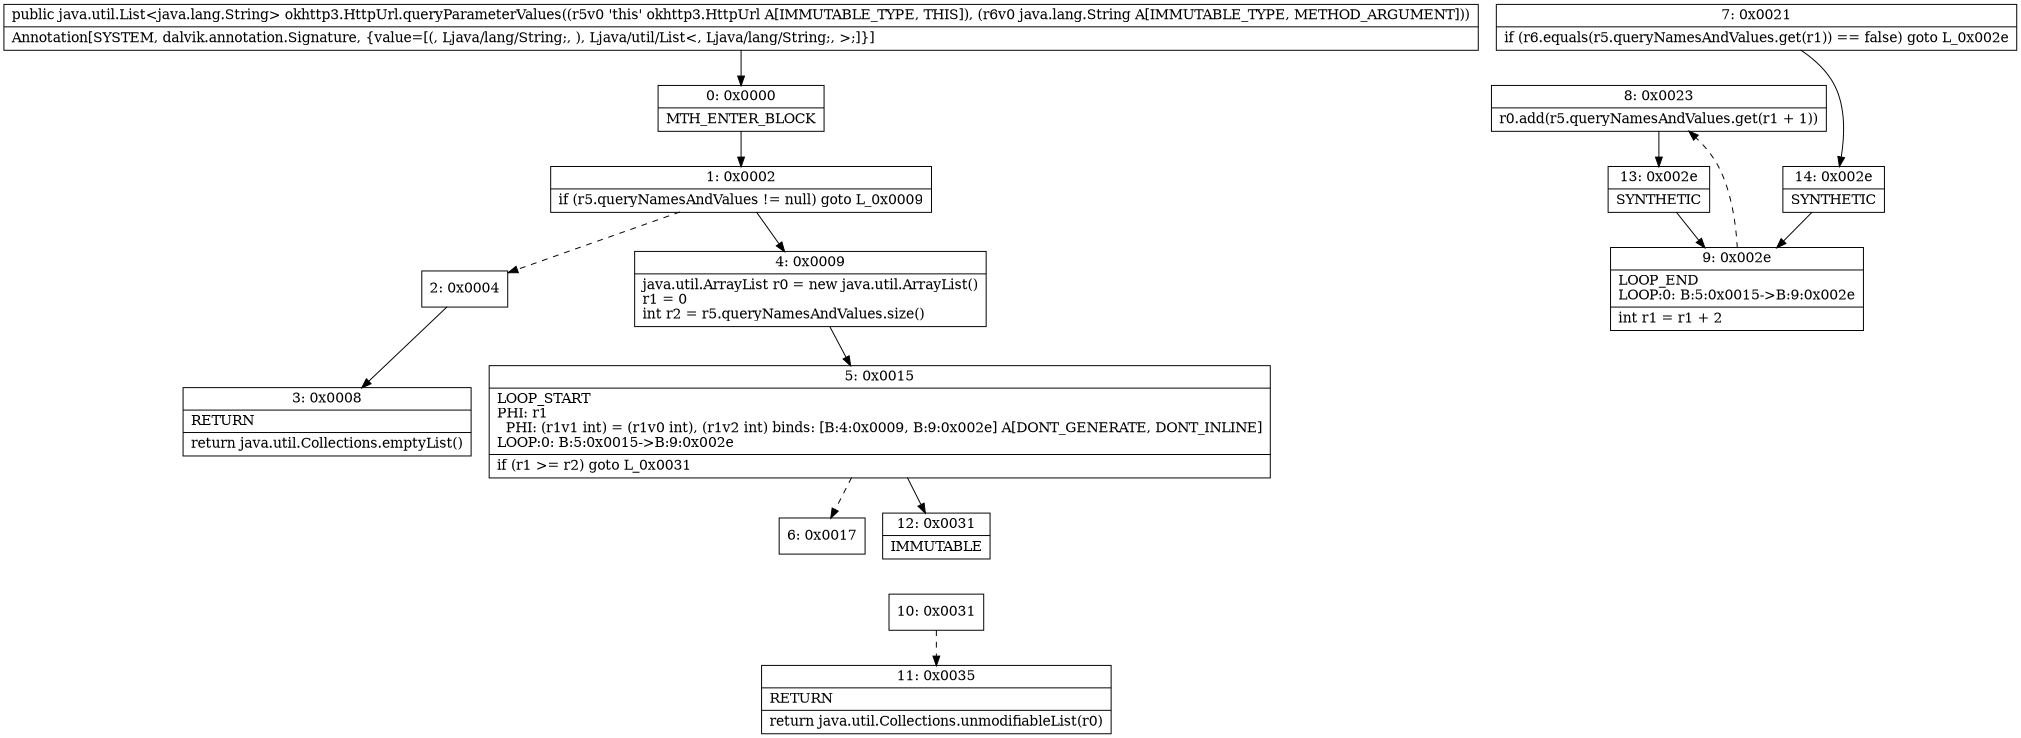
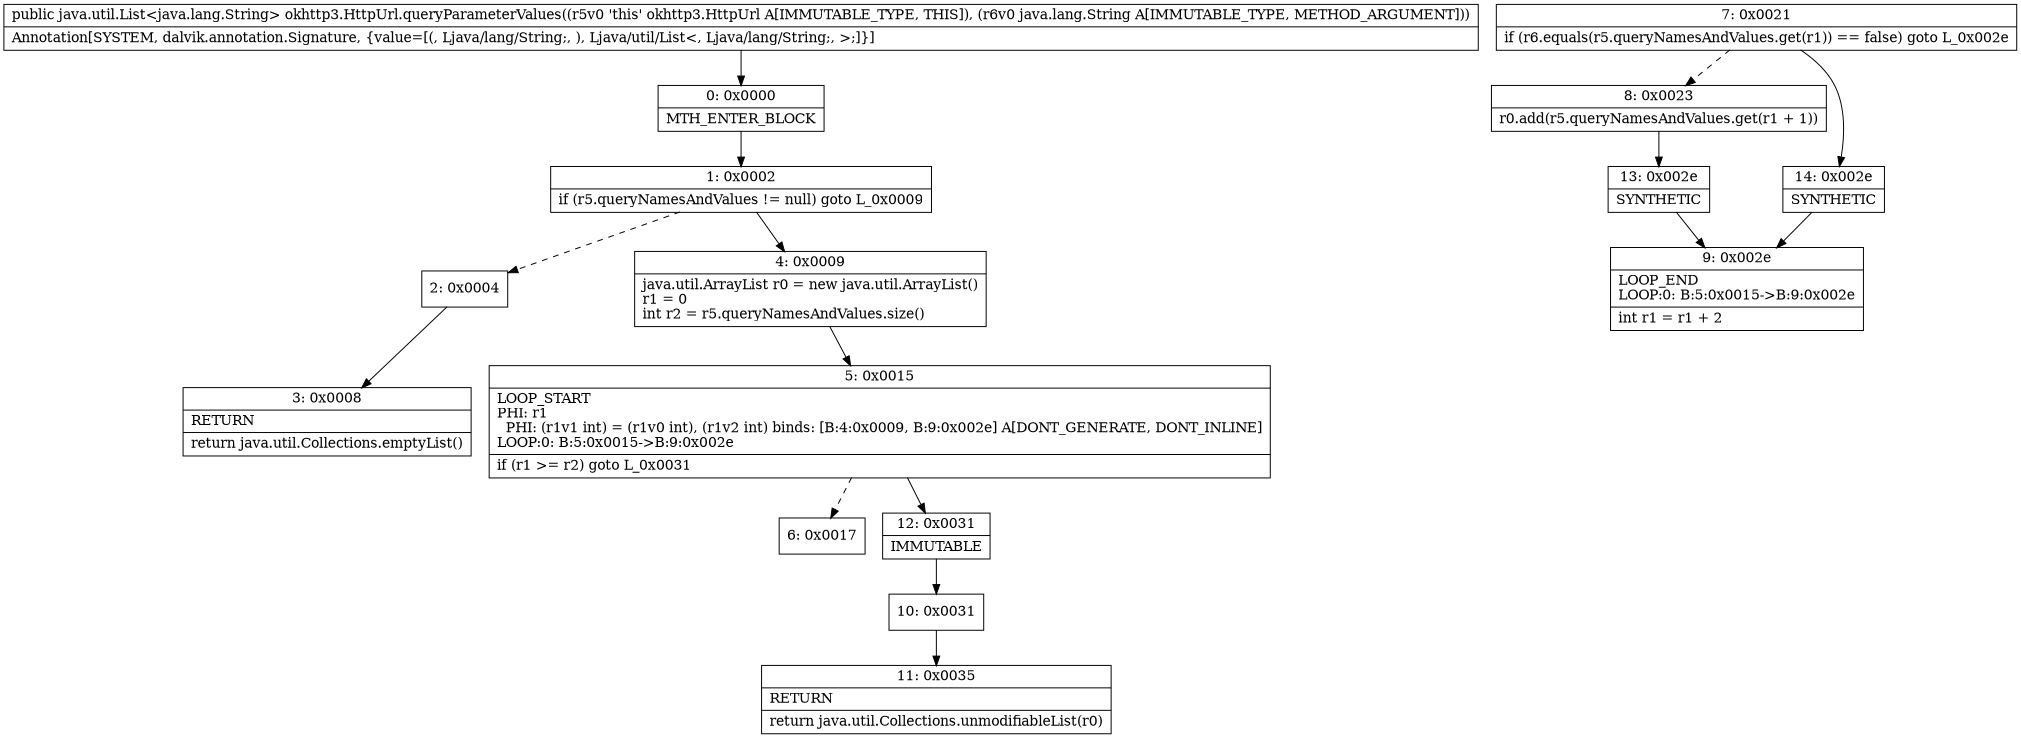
(1727, 189) -> (1712, 65)
none -> (936, 572)
(936, 643) -> (936, 643)
